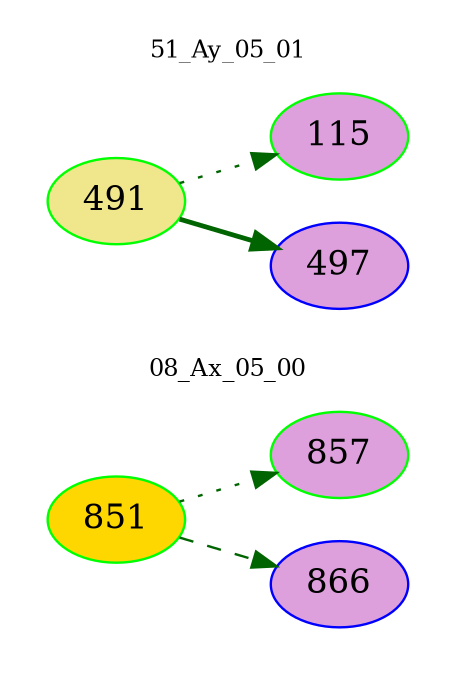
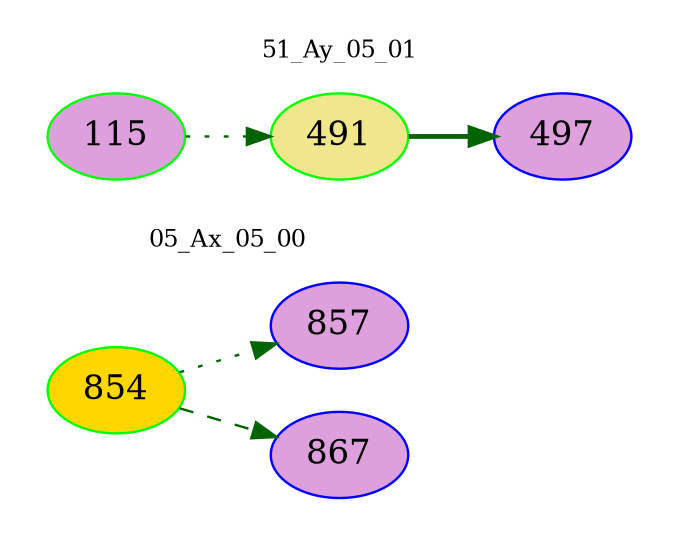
(216, 172) -> (216, 136)
(228, 370) -> (228, 241)
(340, 455) -> (340, 326)
(116, 520) -> (116, 390)
(340, 584) -> (340, 455)
